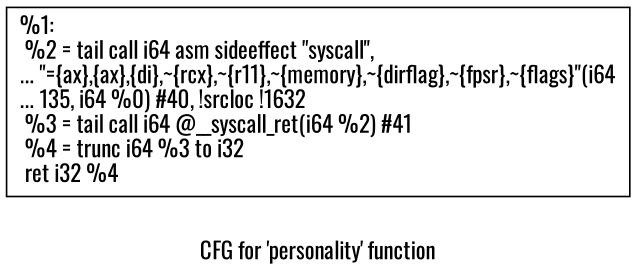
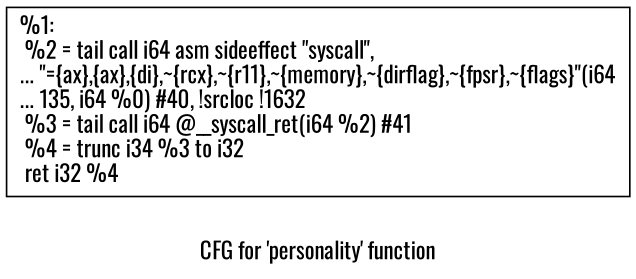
(132, 150) -> (132, 150)
